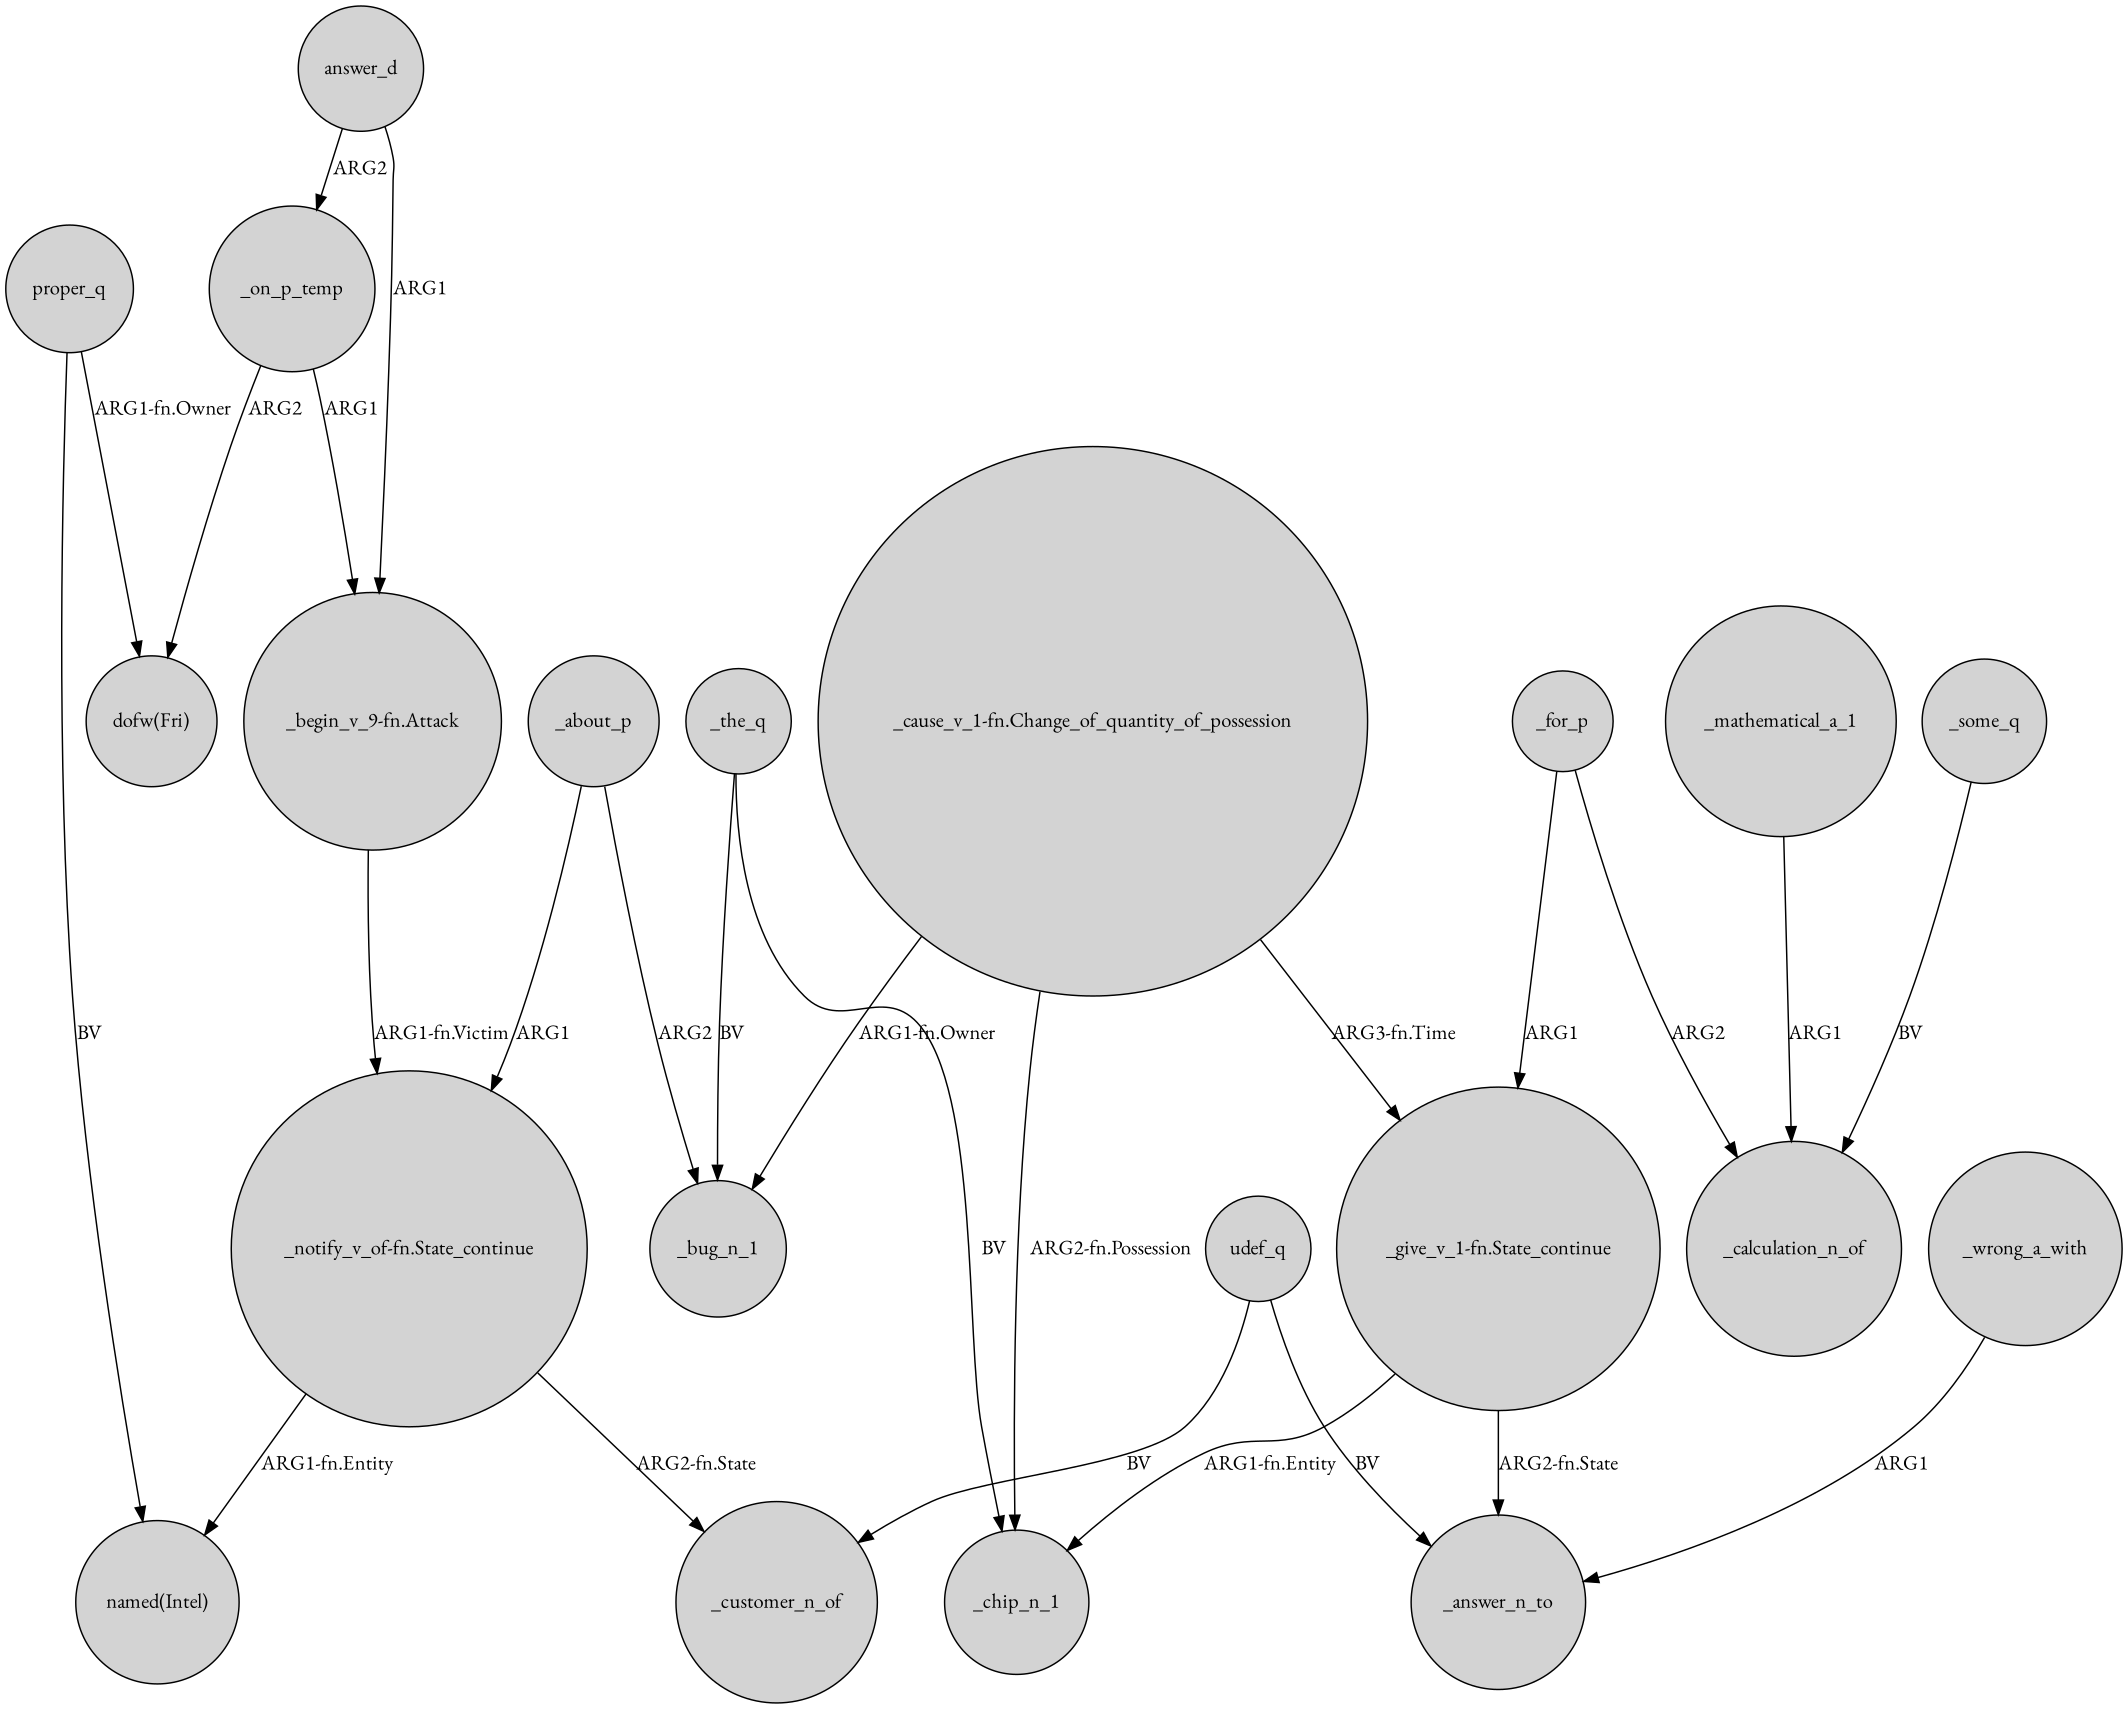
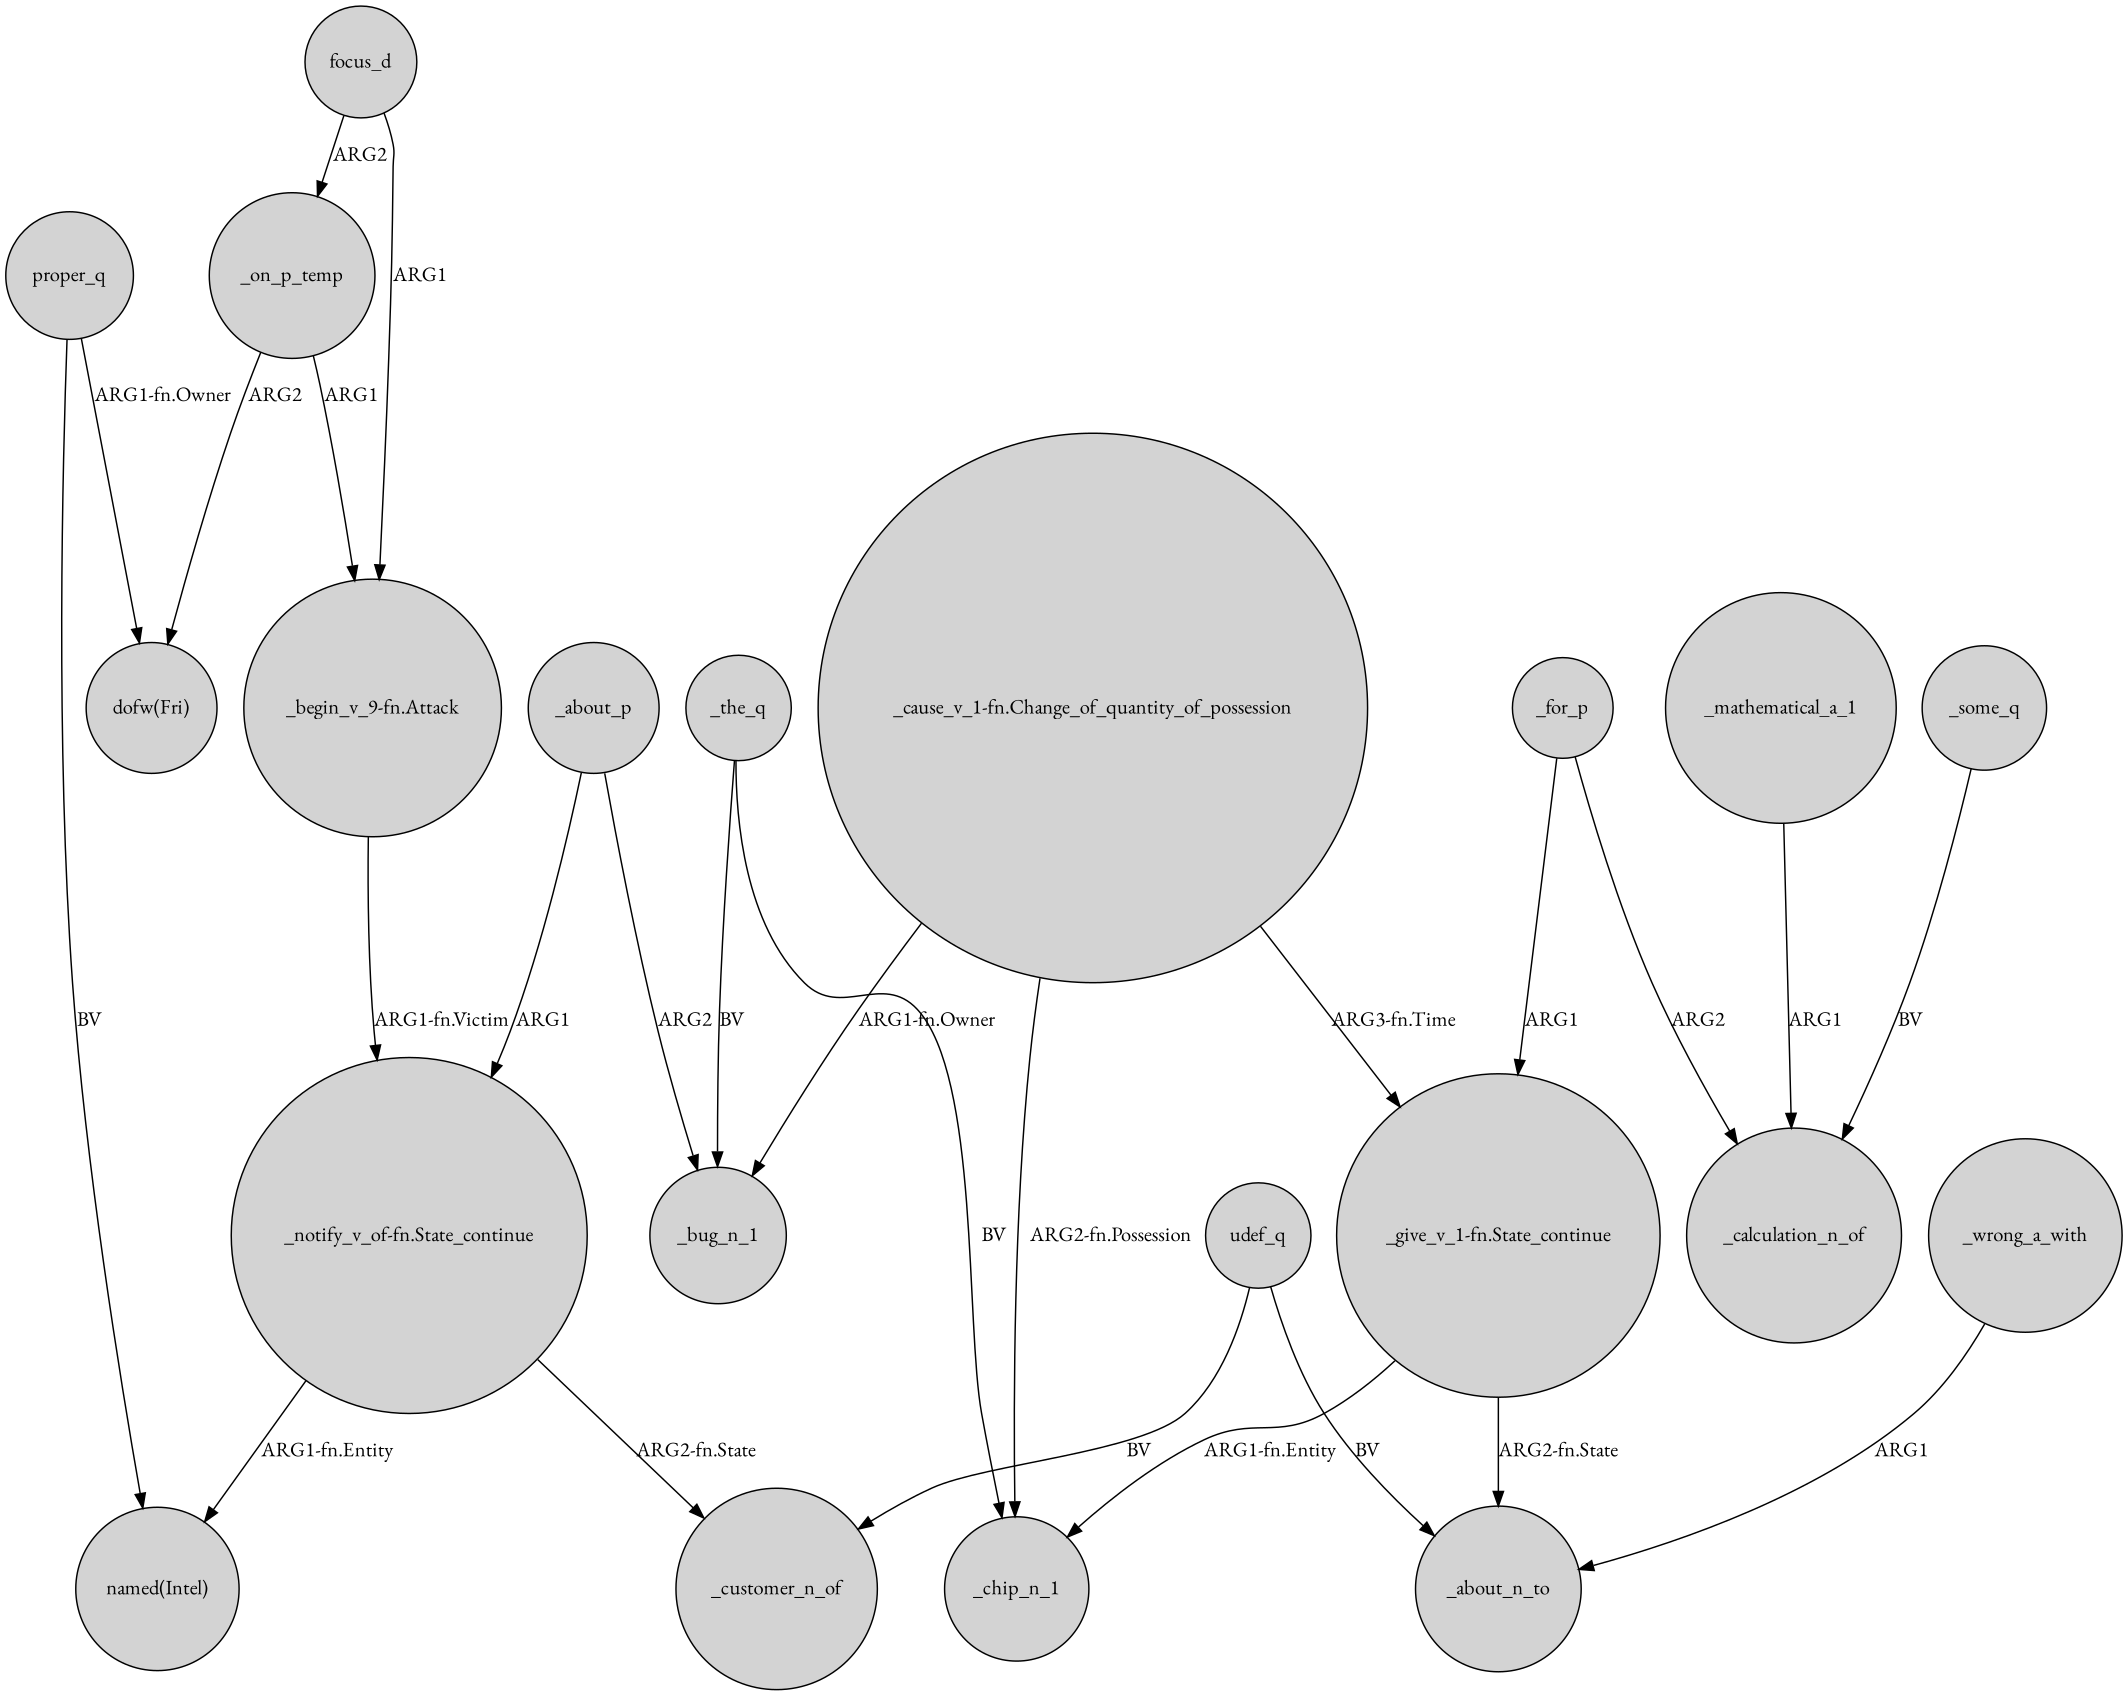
(361, 69) -> (361, 62)
(1498, 1602) -> (1498, 1589)
